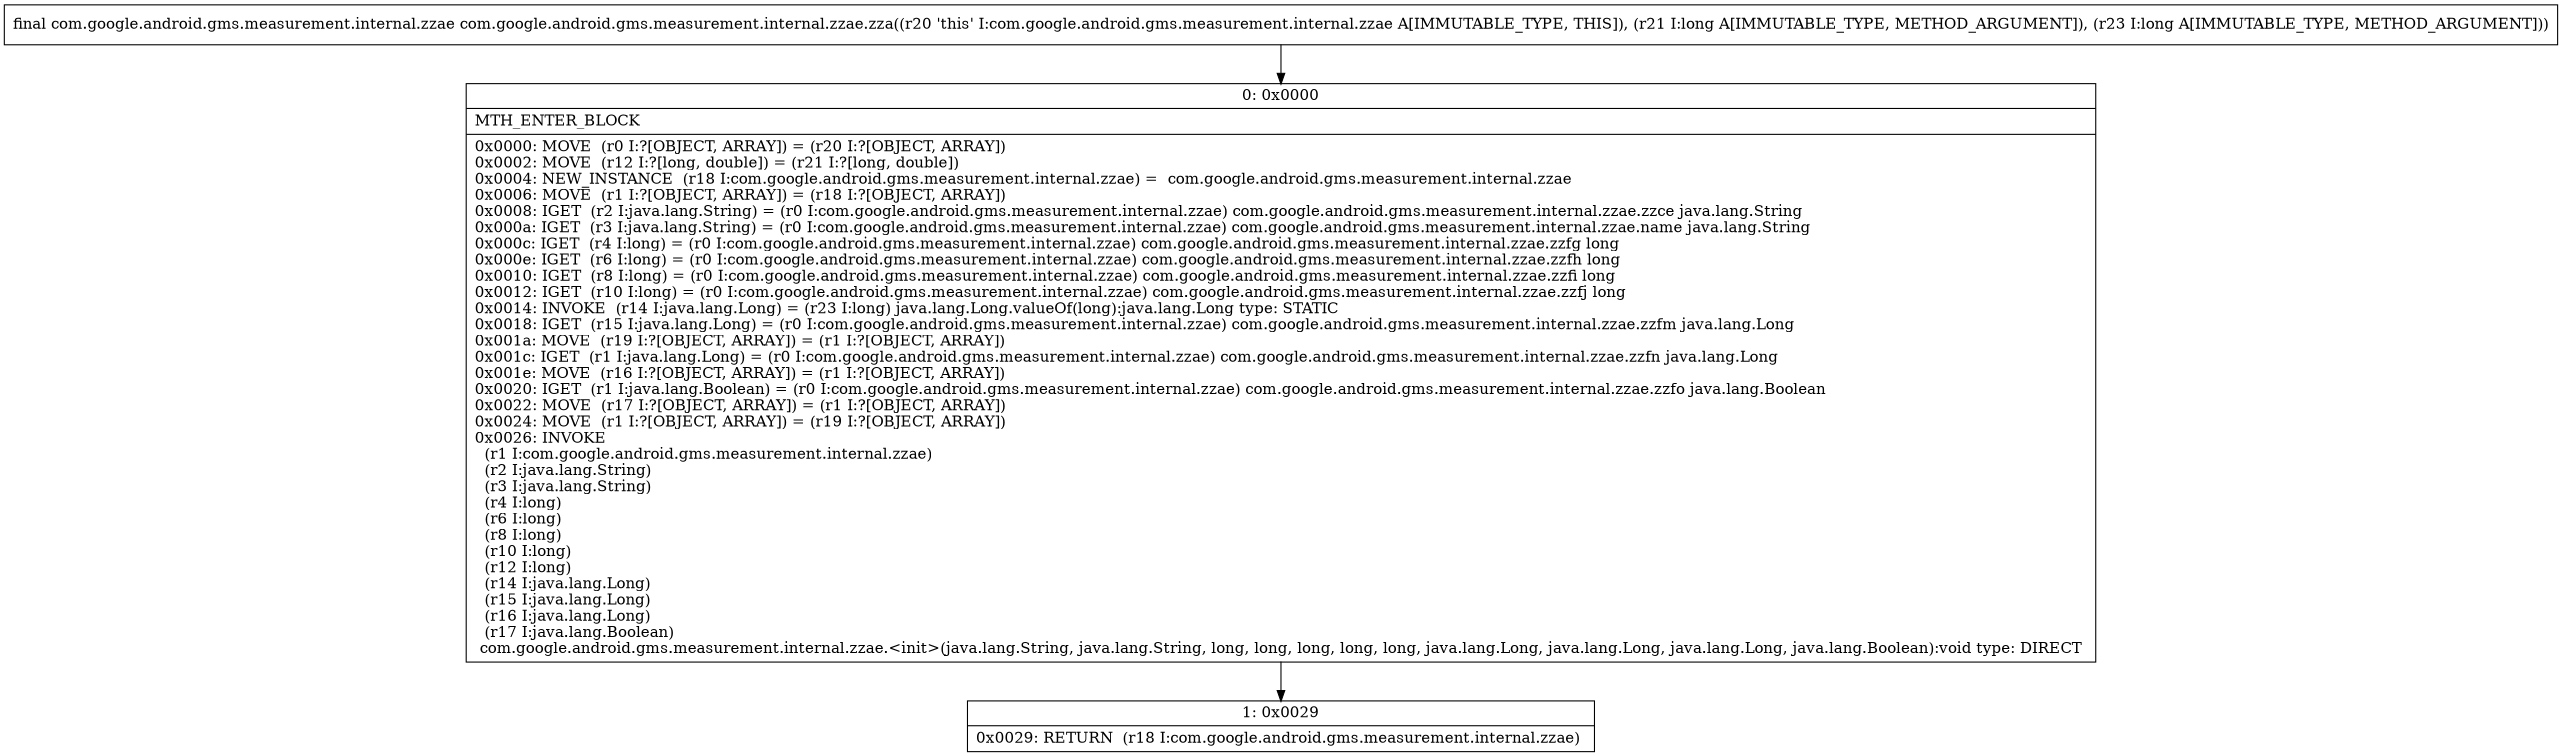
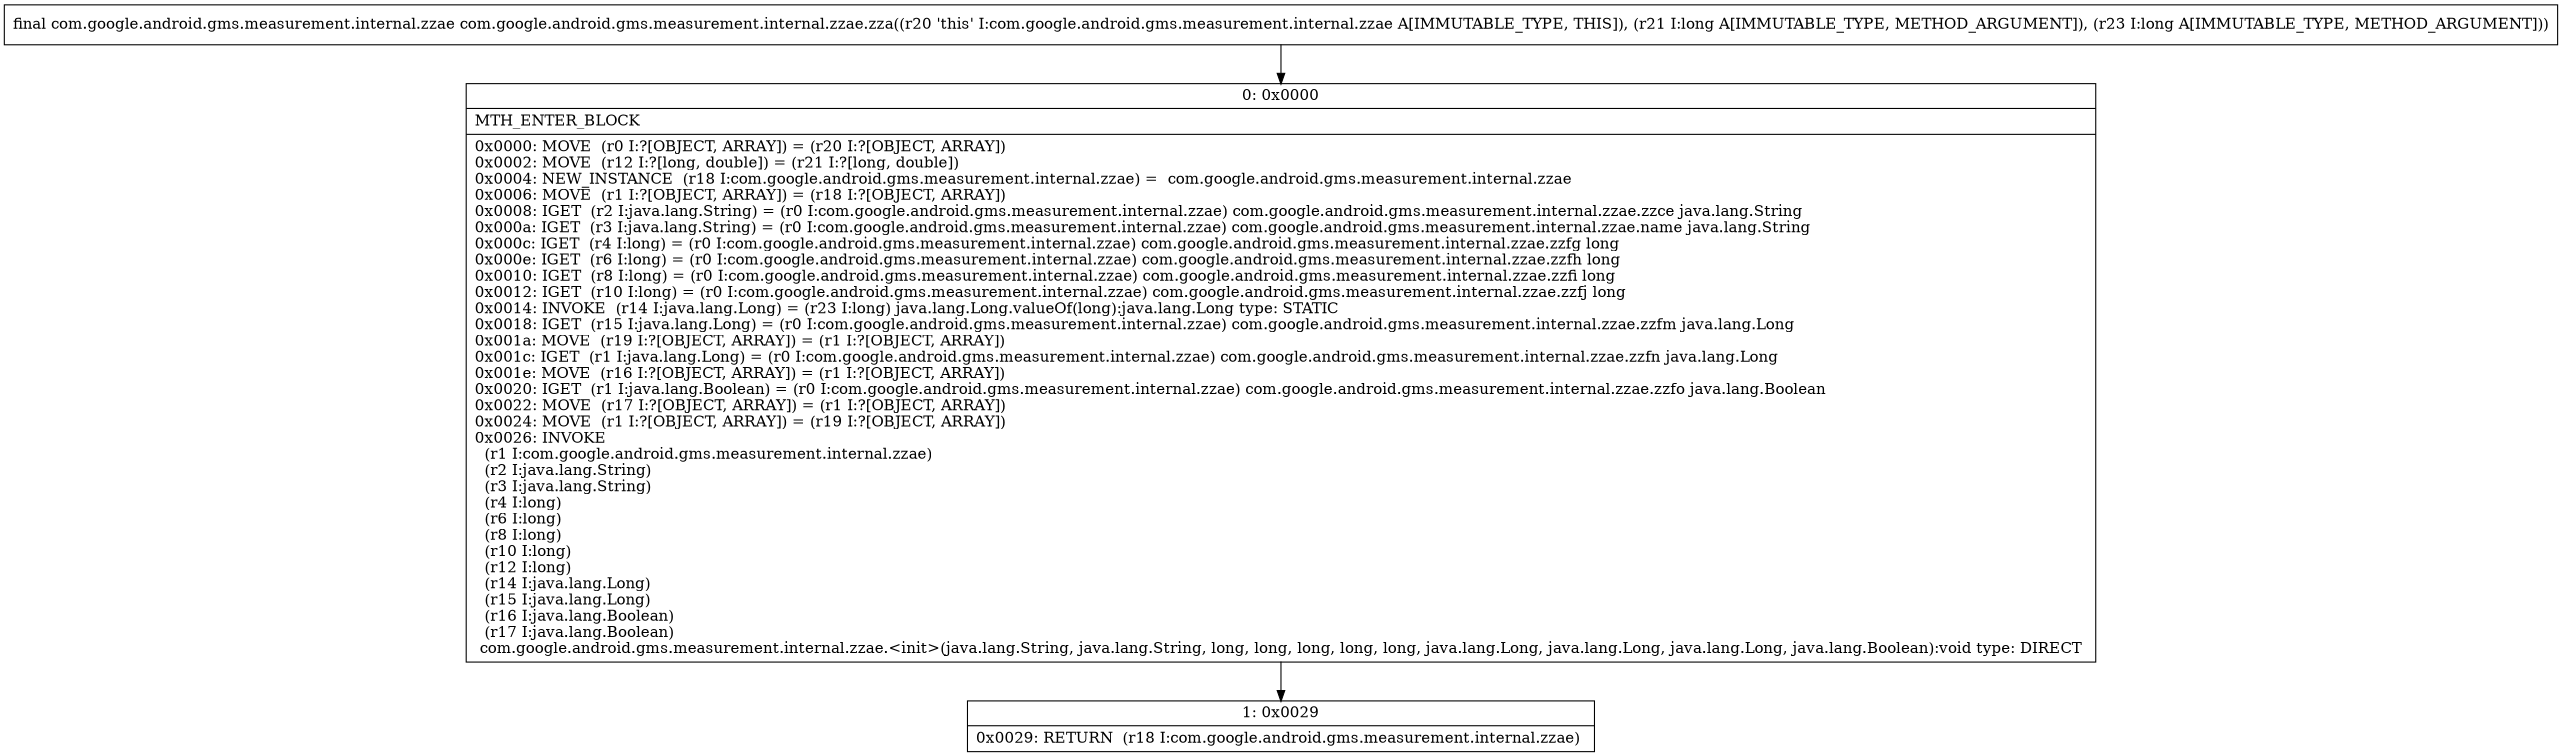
(563, 616) -> (575, 616)
